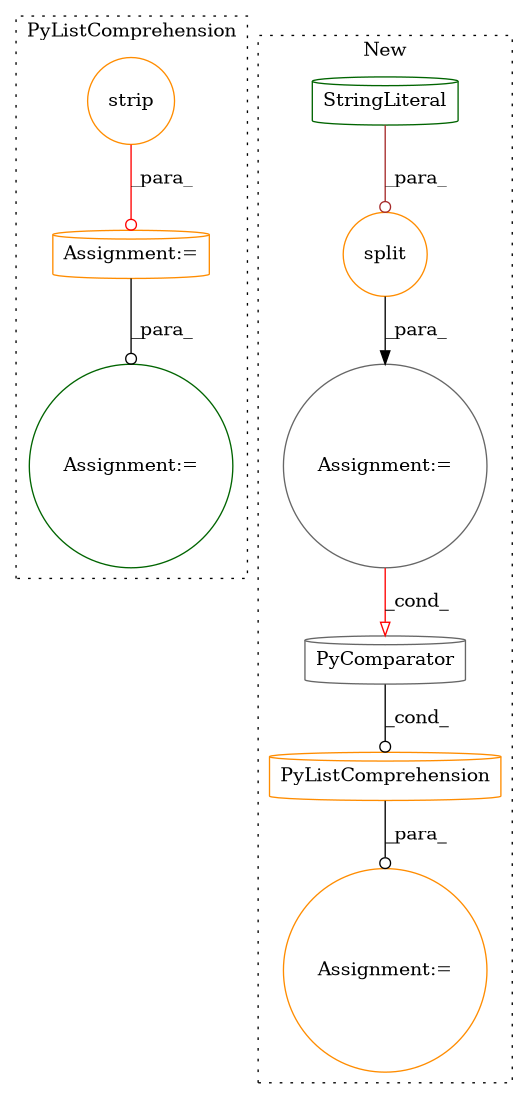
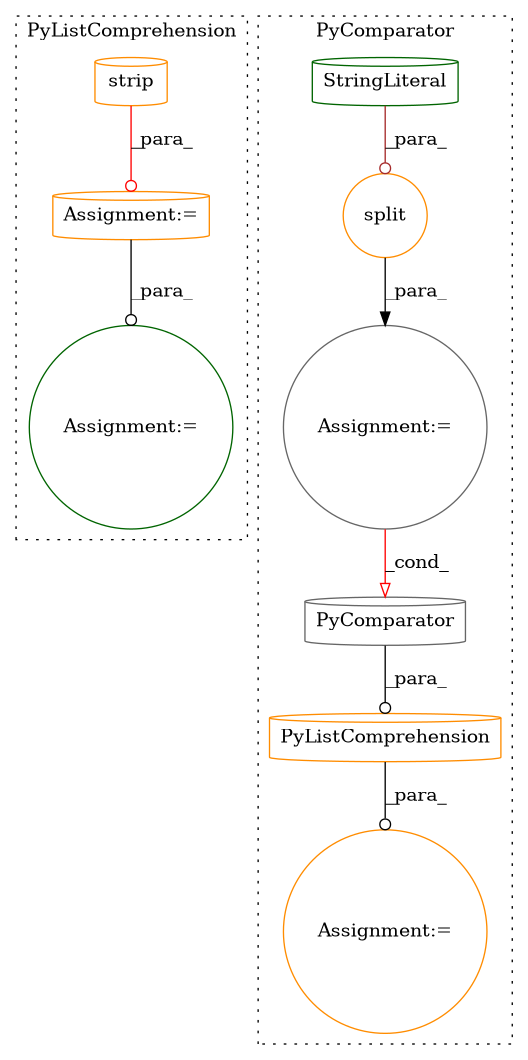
(385, 51) -> (385, 31)
(131, 101) -> (131, 82)
(417, 718) -> (416, 679)
